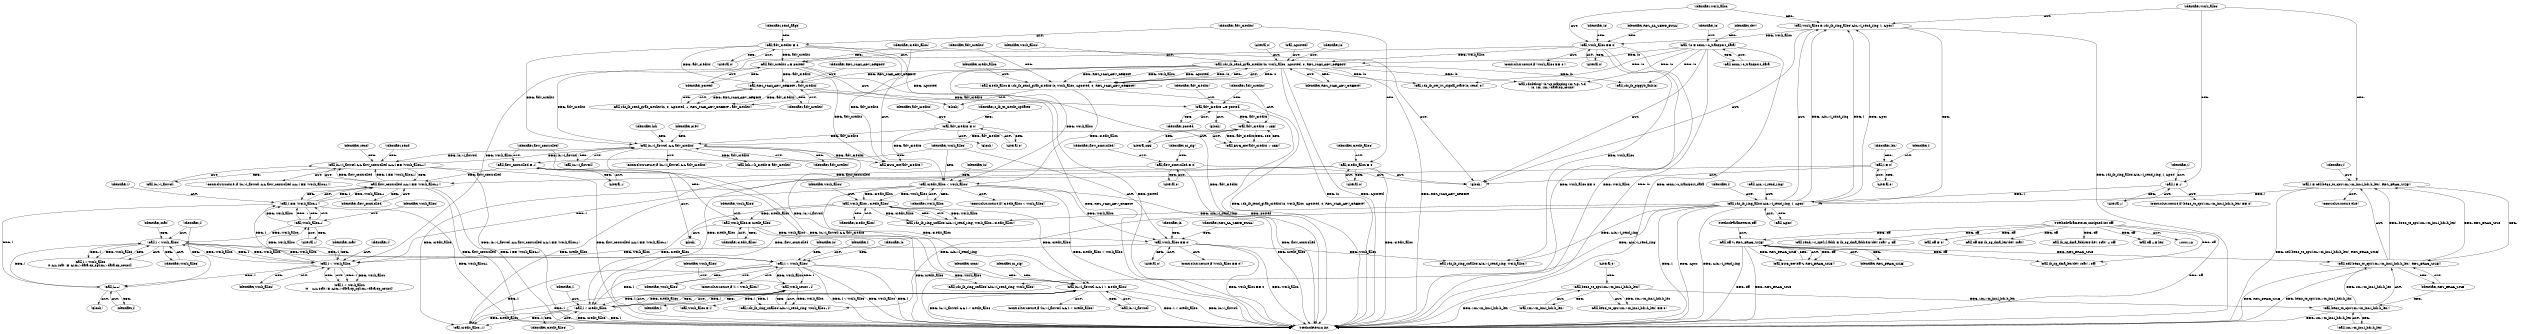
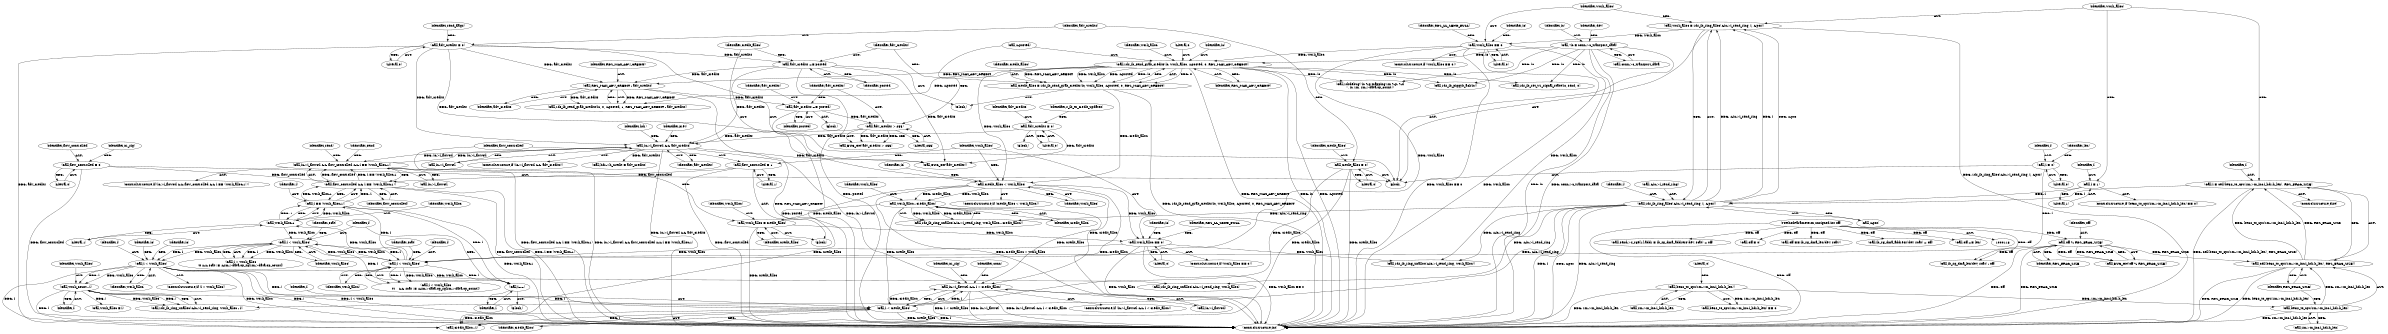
(1272, 137) -> (938, 74)
(1737, 223) -> (2080, 223)
(1314, 328) -> (1260, 328)
